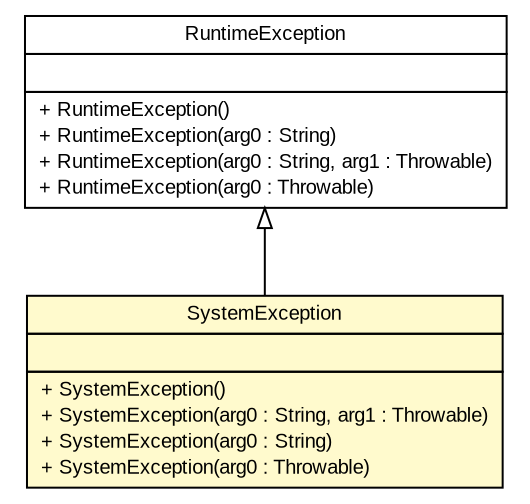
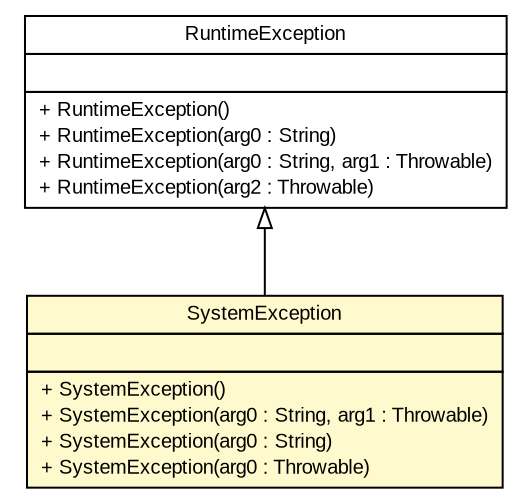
(207, 188) -> (207, 188)
